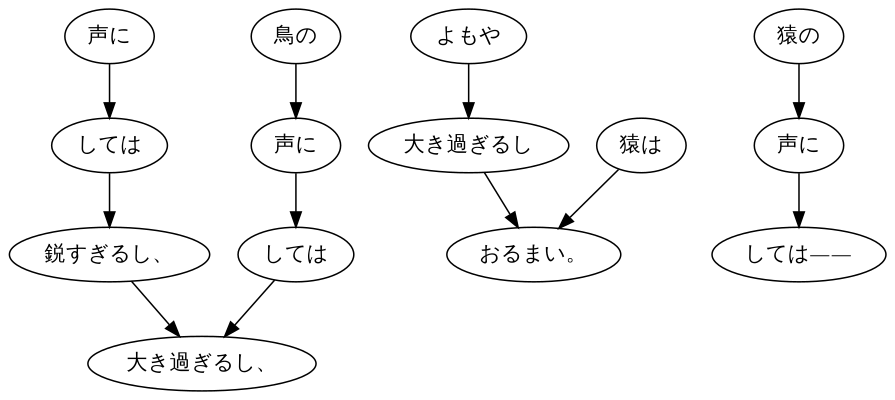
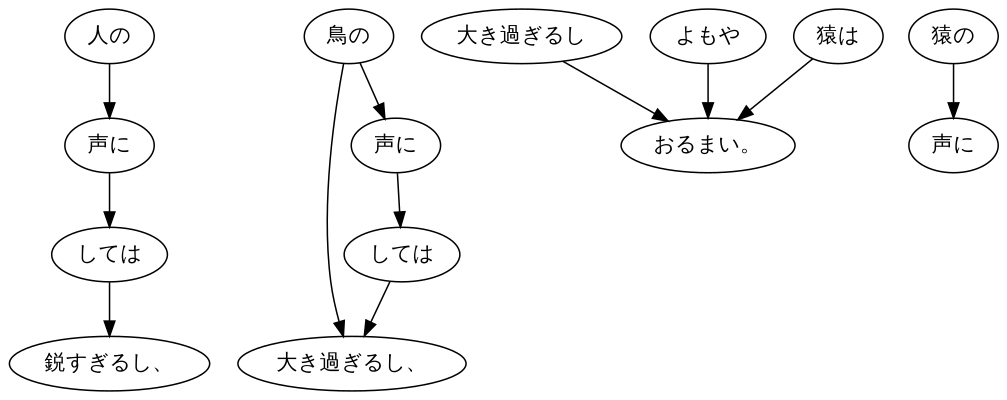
none -> (110, 36)
(469, 83) -> (708, 83)
(799, 255) -> none
(150, 303) -> (328, 193)
